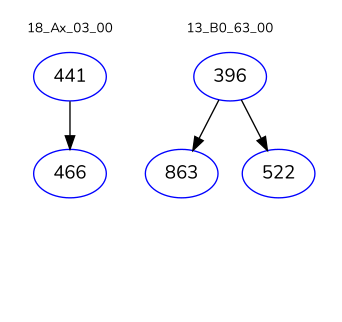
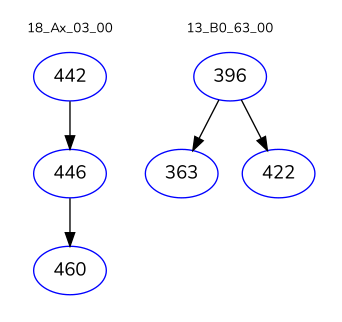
(70, 77) -> (70, 77)
(70, 174) -> (70, 174)
(182, 174) -> (182, 174)
(279, 174) -> (279, 174)
none -> (70, 271)
